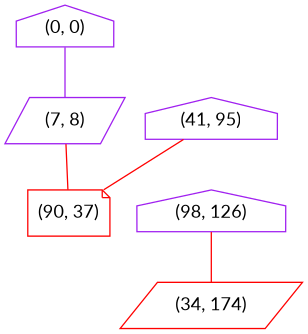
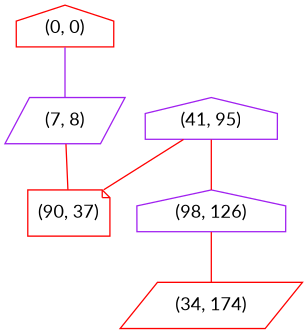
(65, 28) -> (65, 28)
none -> (211, 165)
